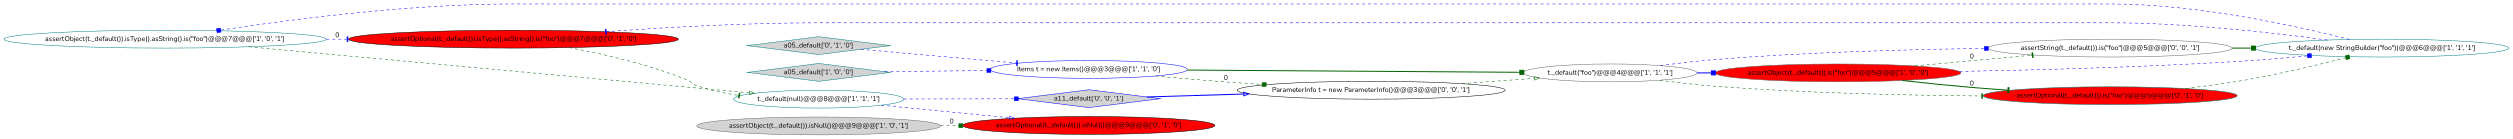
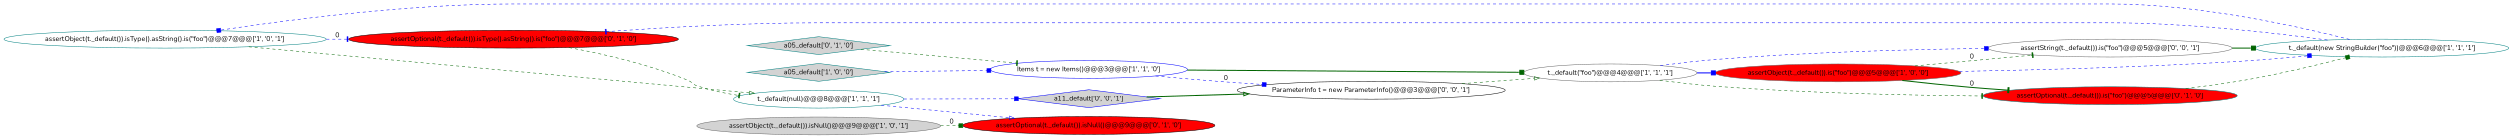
(938, 56) -> (938, 56)
(1208, 81) -> (1208, 81)
(1195, 96) -> (1195, 96)
